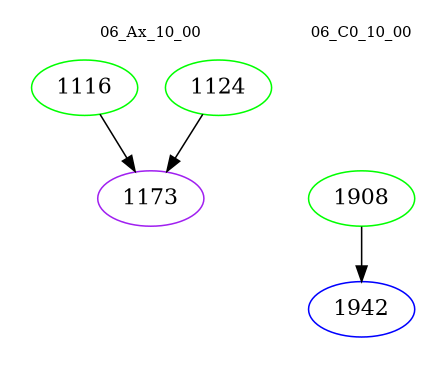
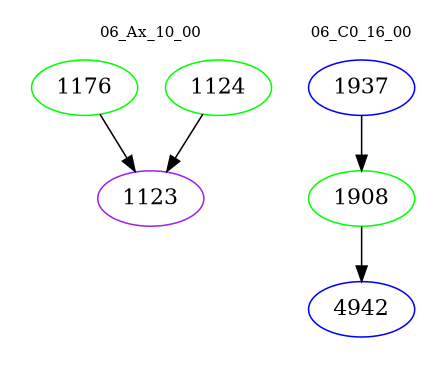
(362, 33) -> (362, 33)
(85, 88) -> (85, 88)
none -> (362, 88)
(151, 199) -> (151, 199)
(362, 309) -> (362, 309)
